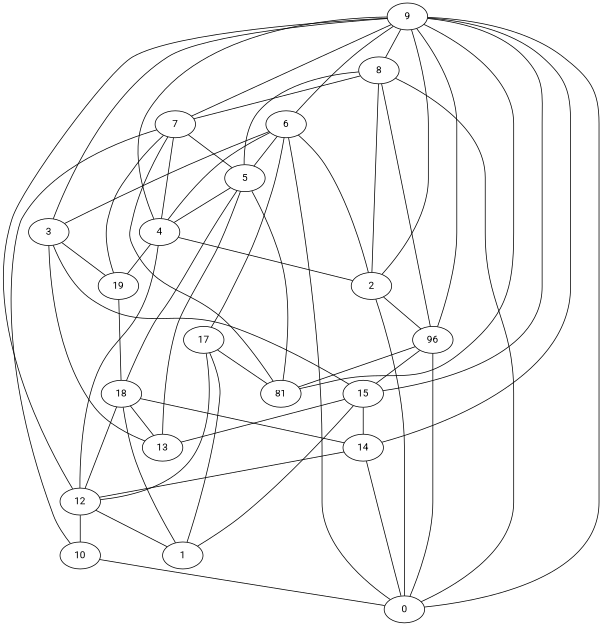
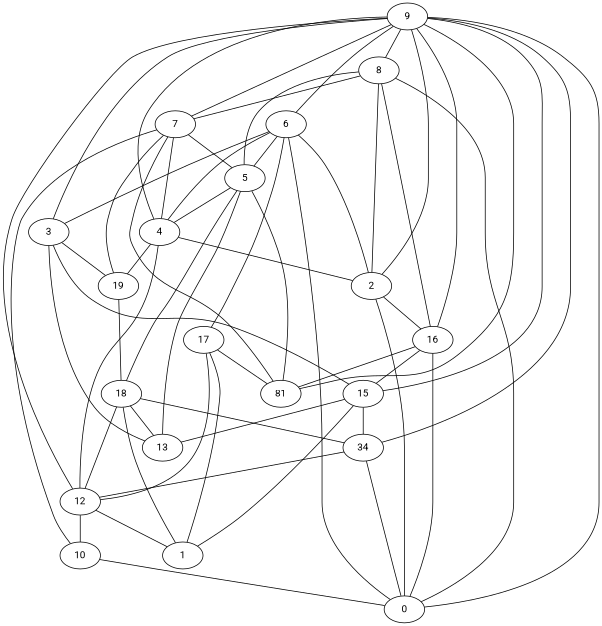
(433, 340) -> (433, 340)
(363, 448) -> (363, 448)
